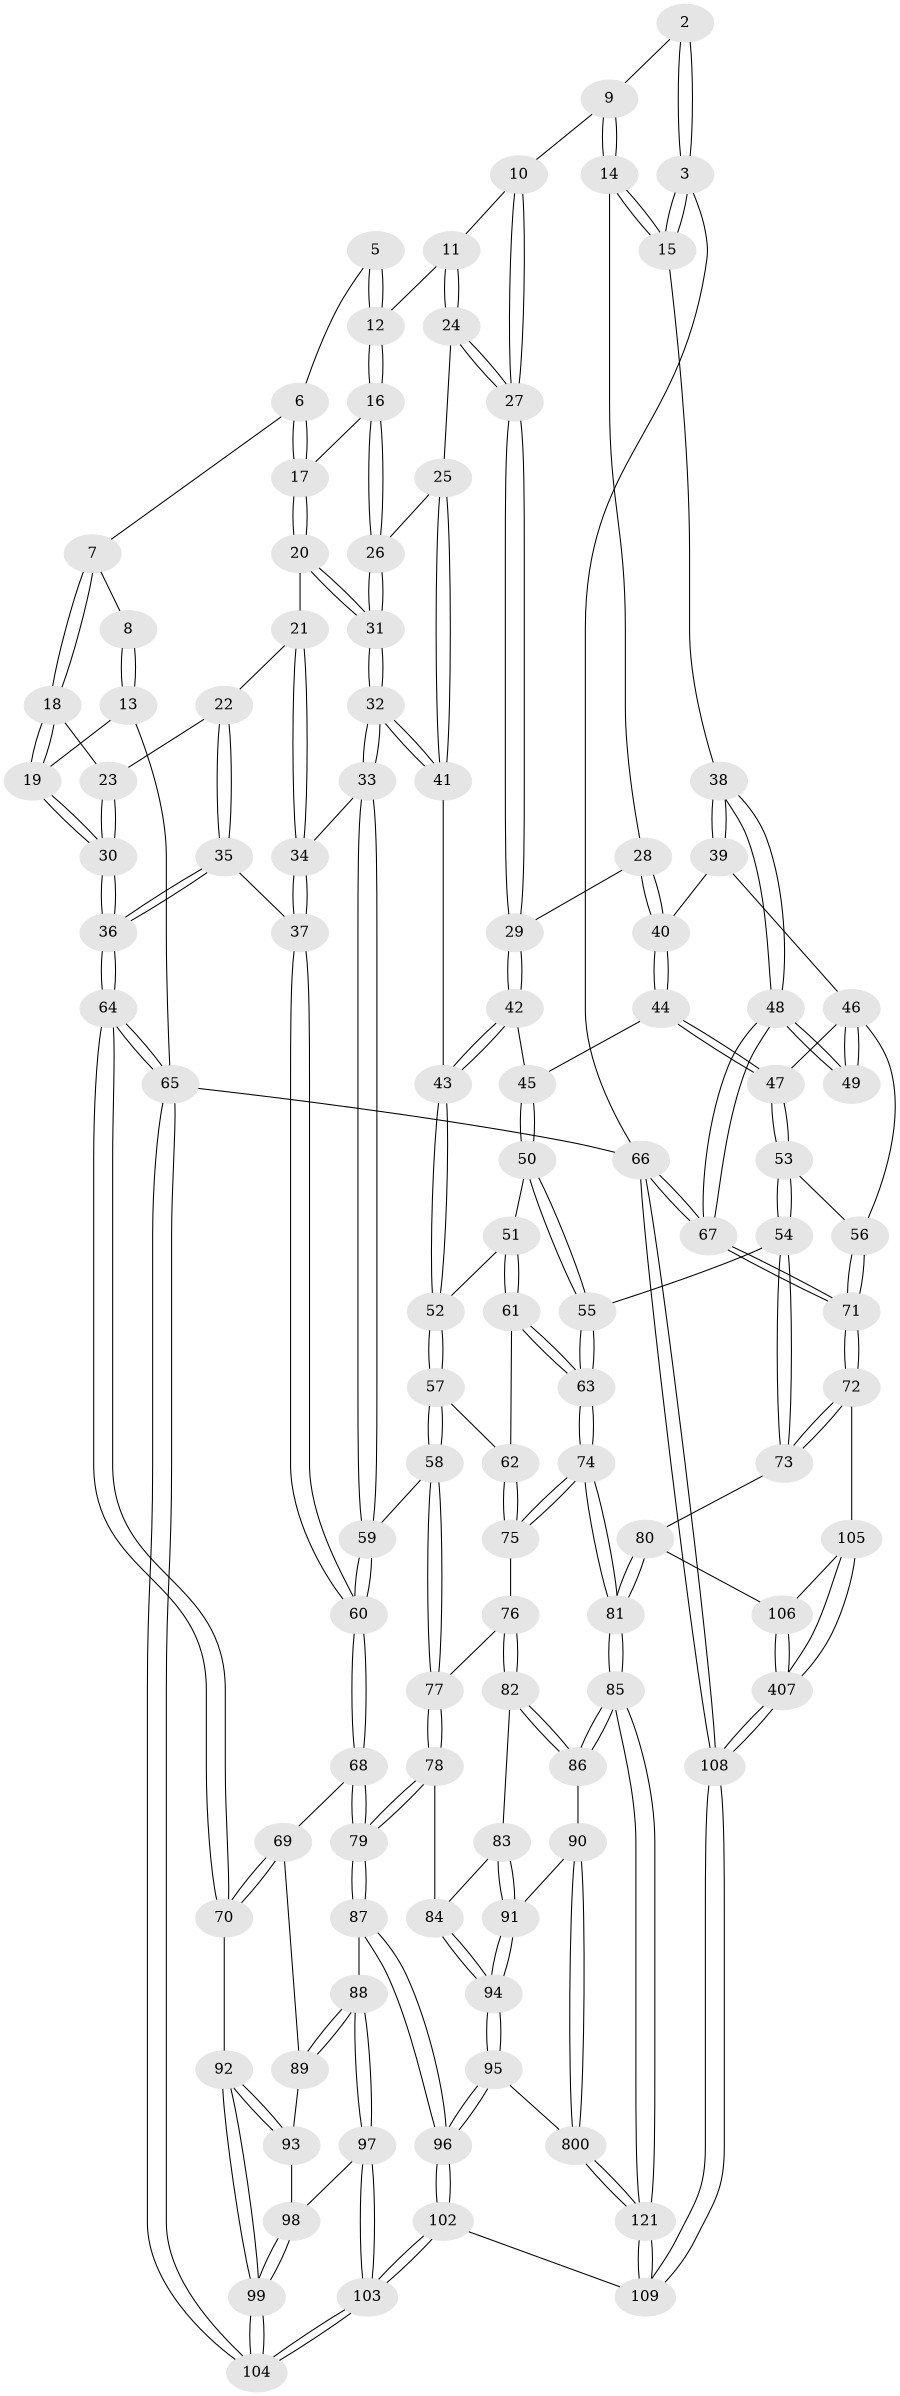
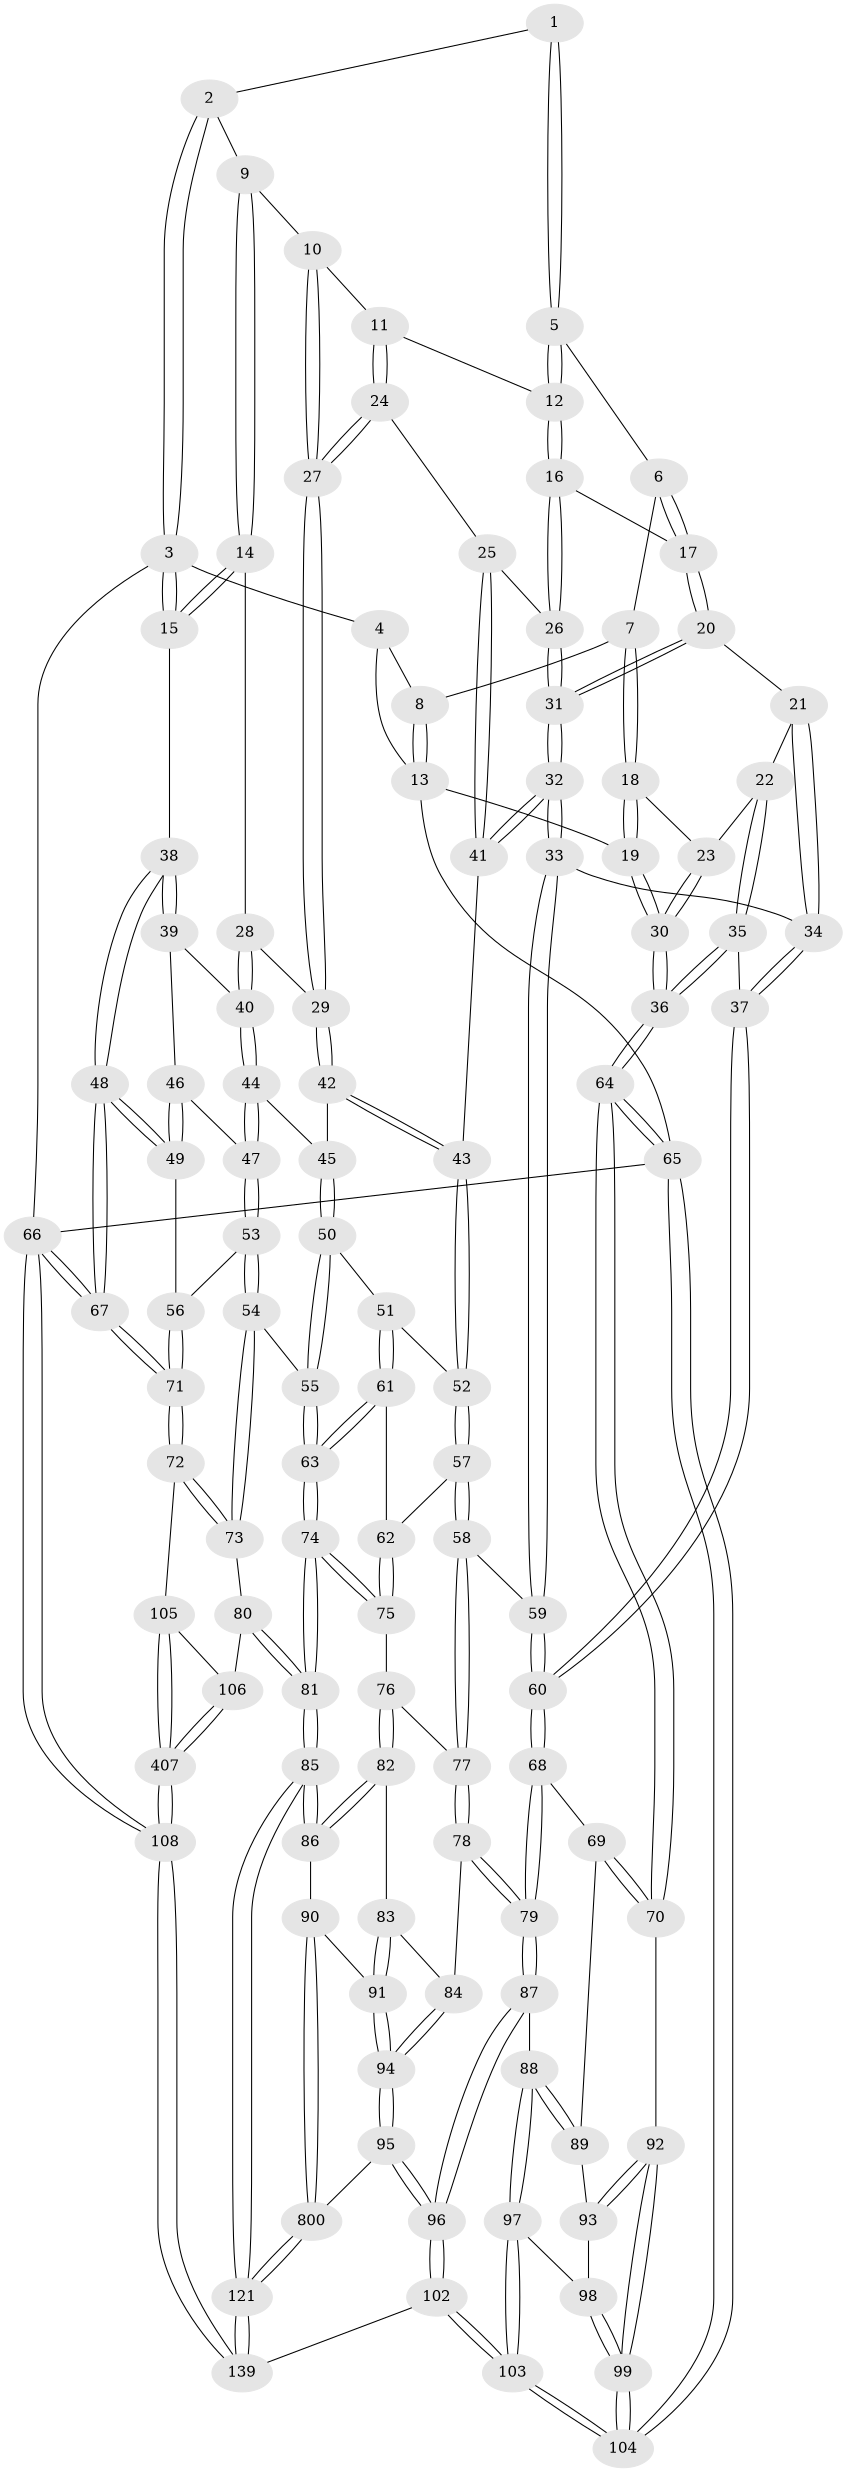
none -> (555, 23)
none -> (380, 630)
(894, 1120) -> (176, 1236)
(645, 2297) -> (242, 2373)
